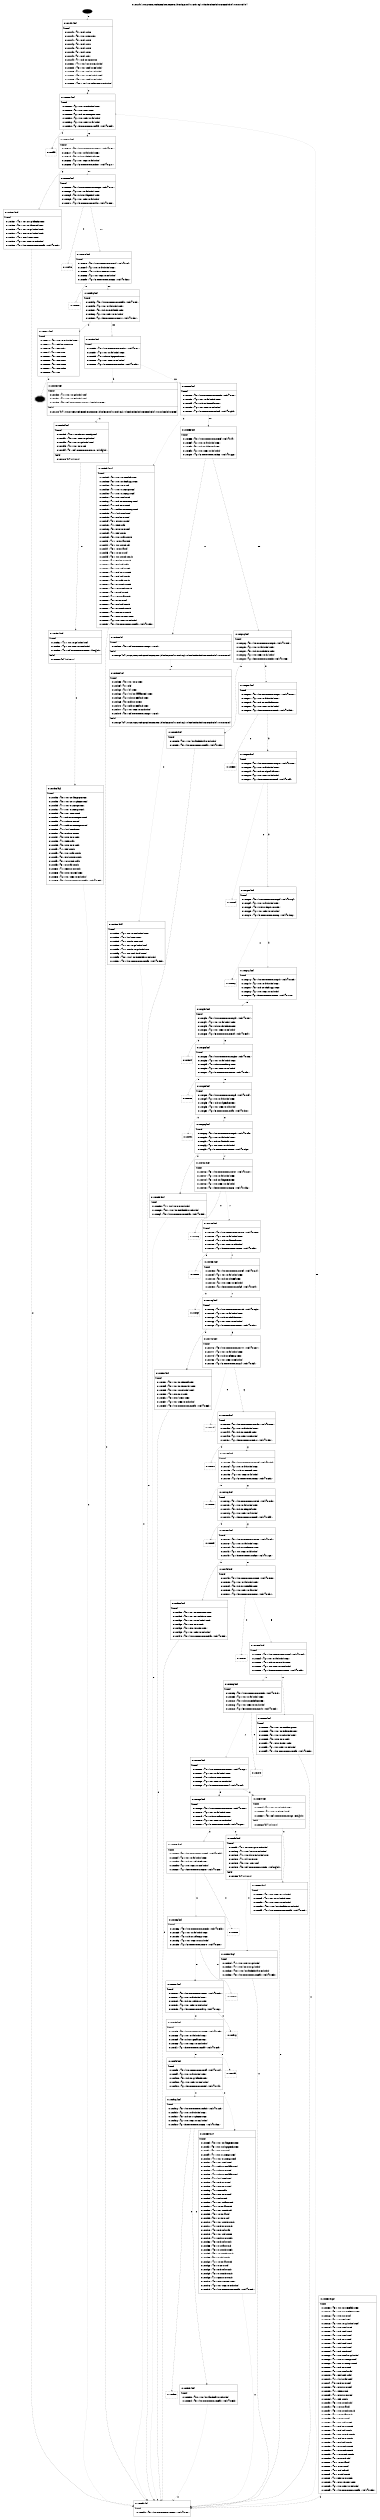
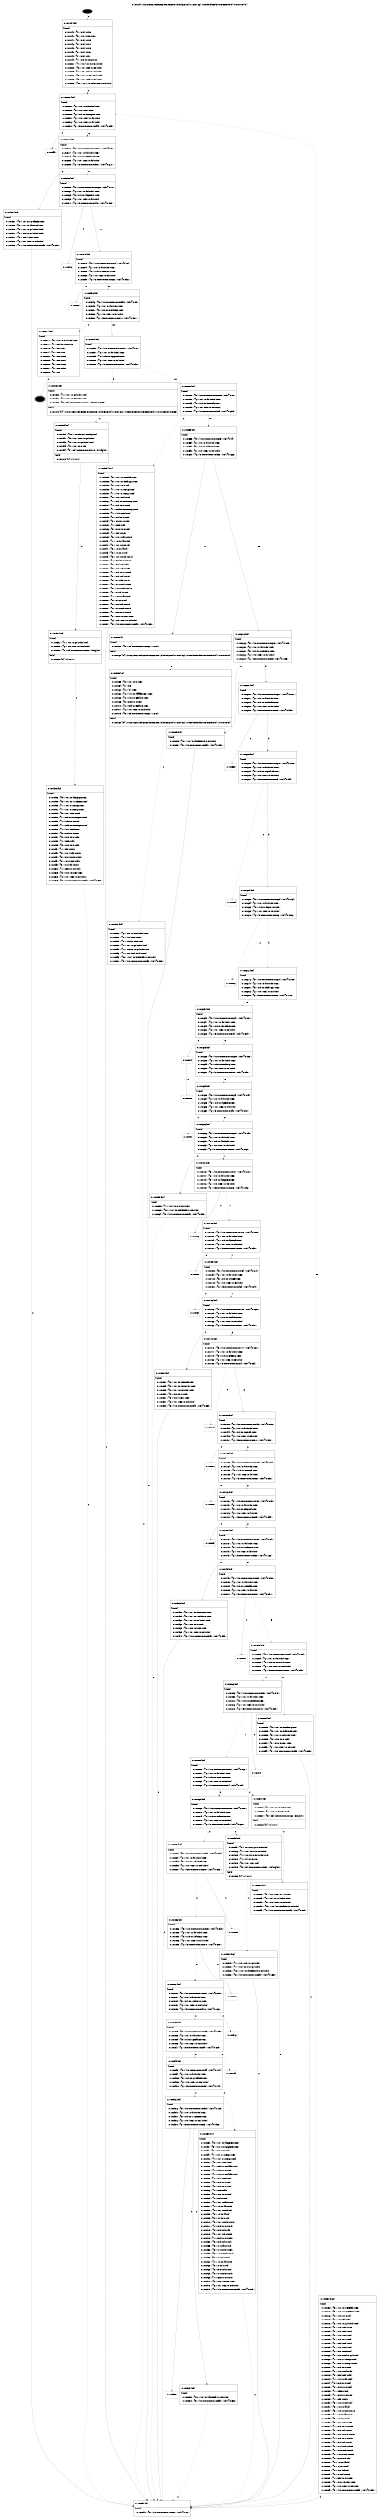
(193, 1084) -> (187, 1079)
